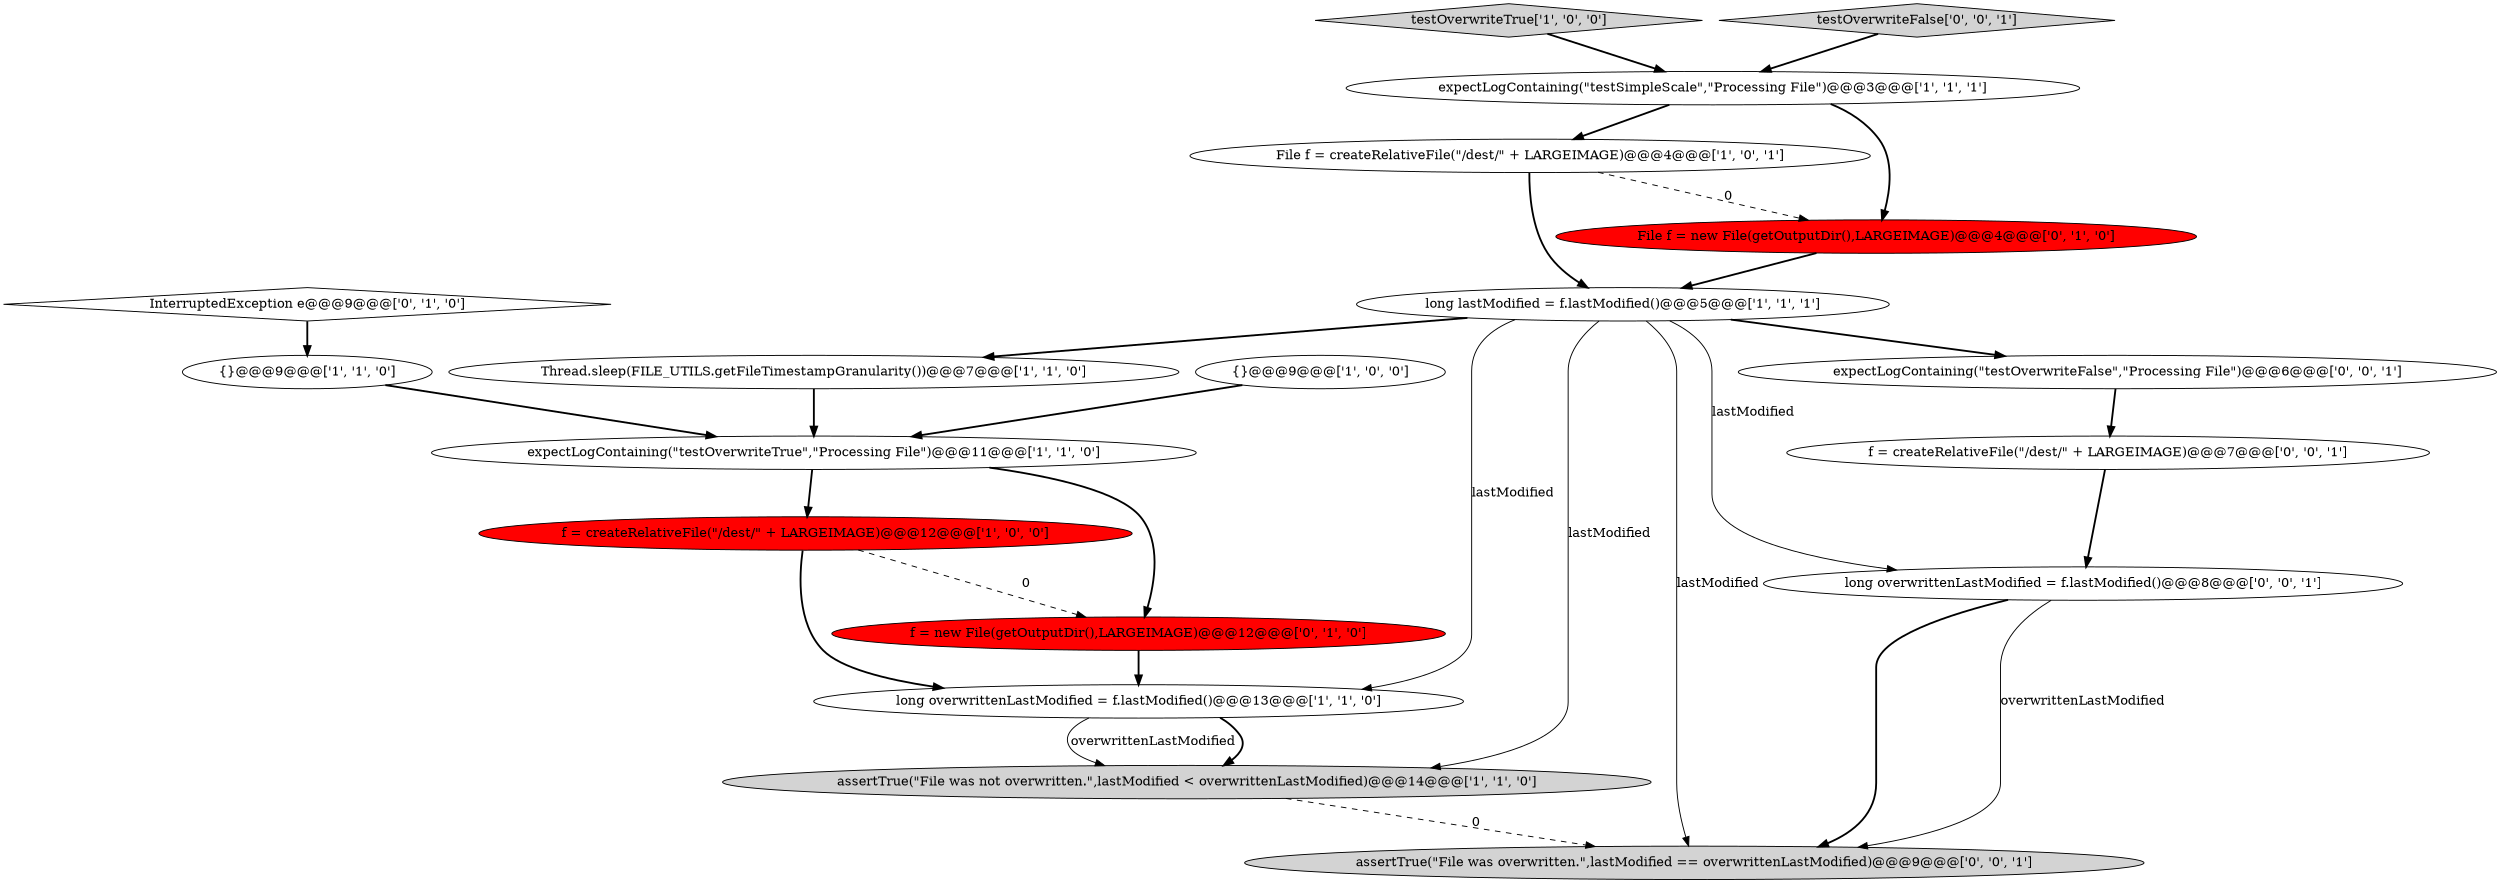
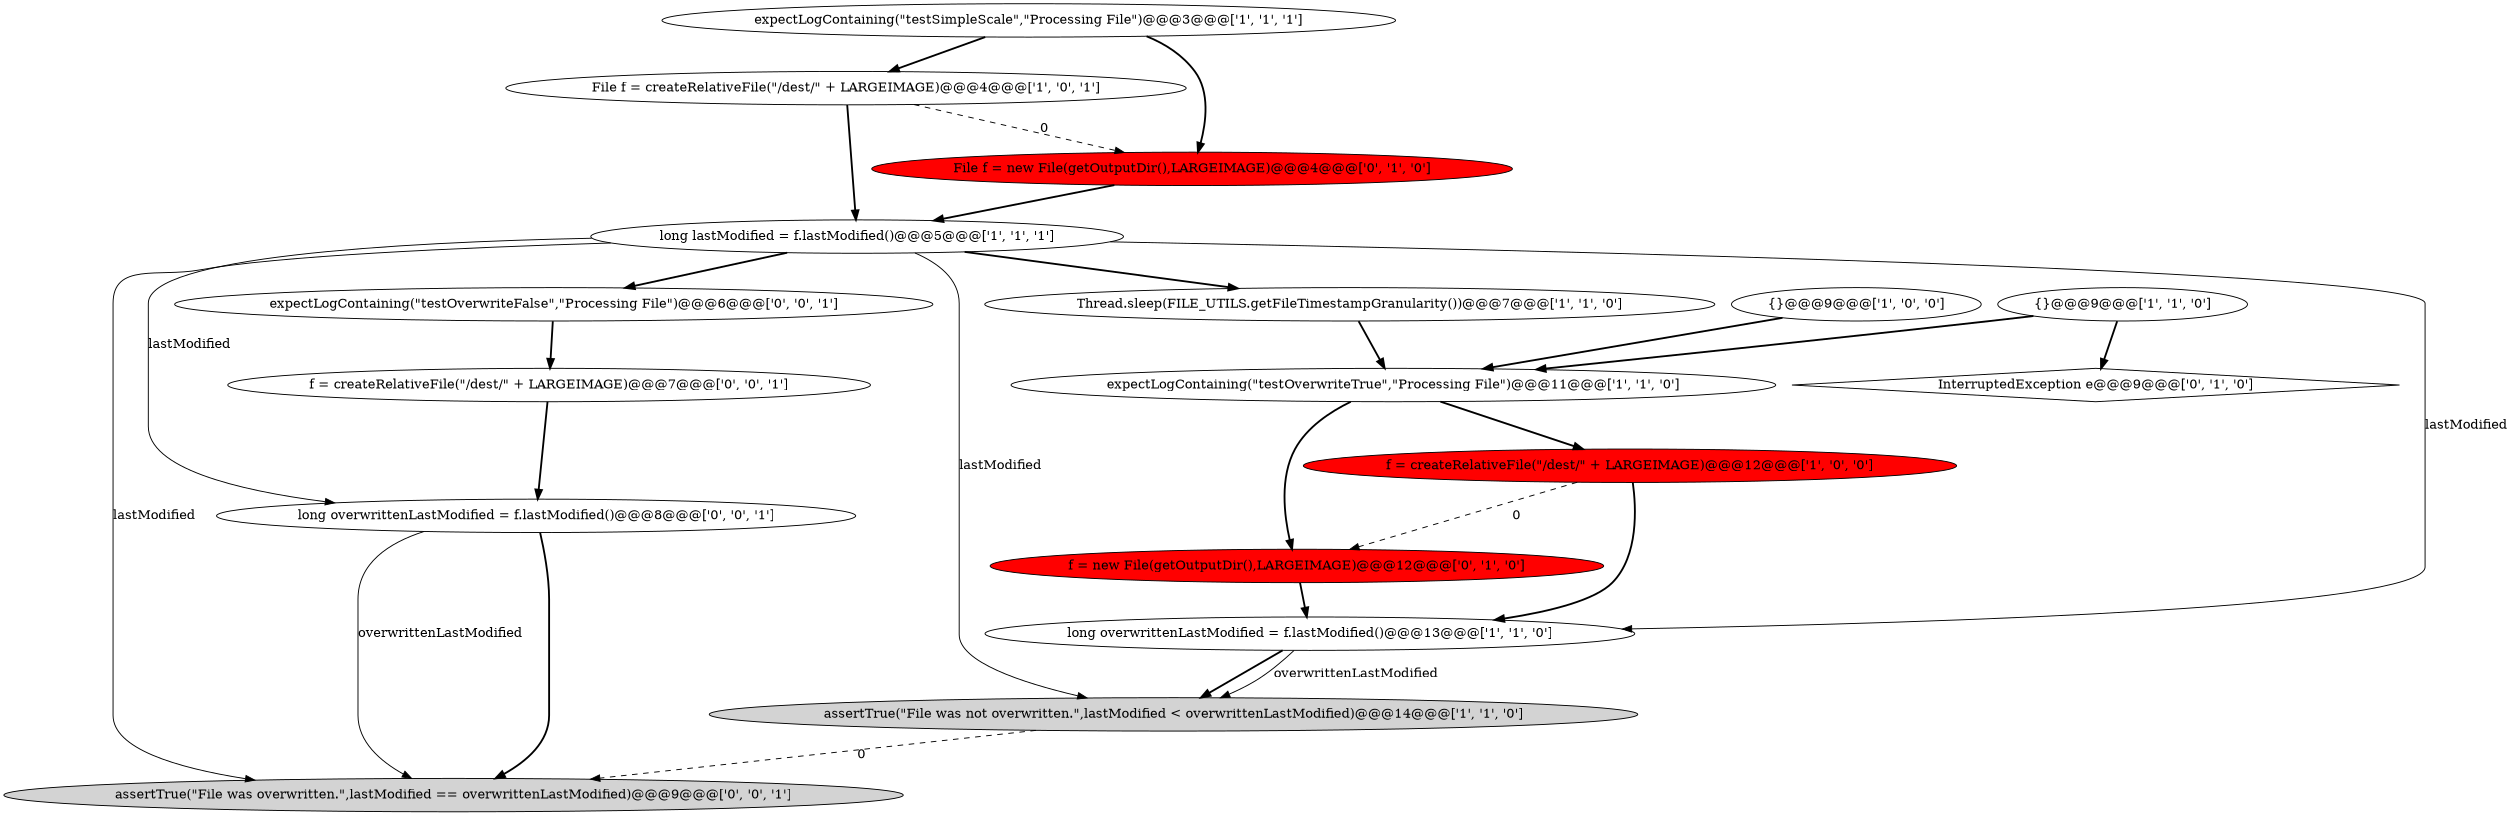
(1509, 20) -> none
(1917, 20) -> none
(307, 334) -> (2111, 340)
